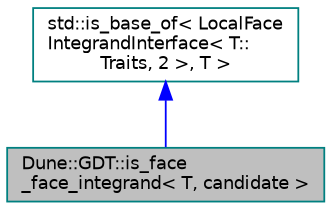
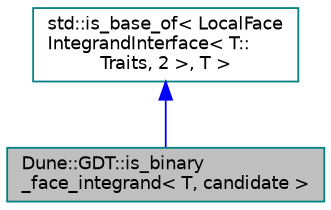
(166, 175) -> (166, 175)
